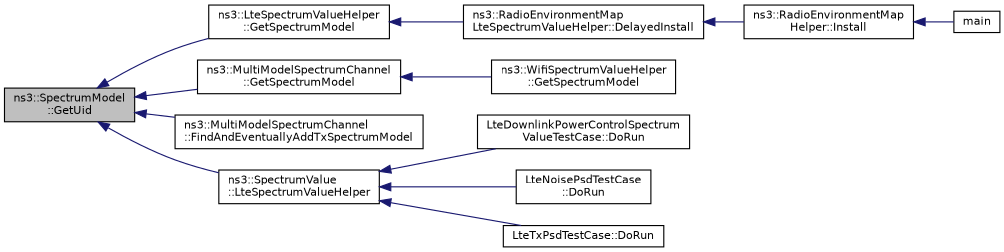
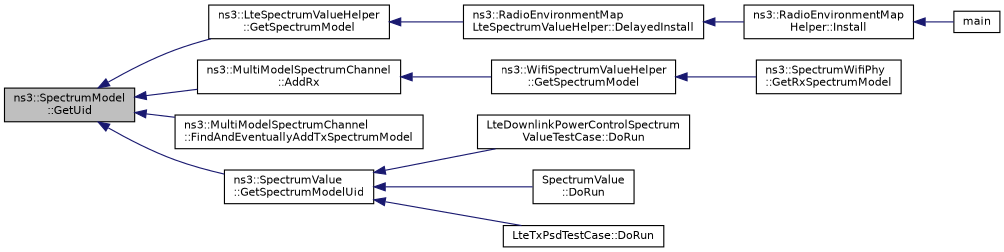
(299, 77) -> (299, 77)
none -> (829, 77)
(299, 187) -> (299, 187)
(584, 187) -> (584, 187)
